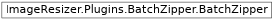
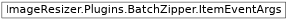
(137, 10) -> (144, 10)
